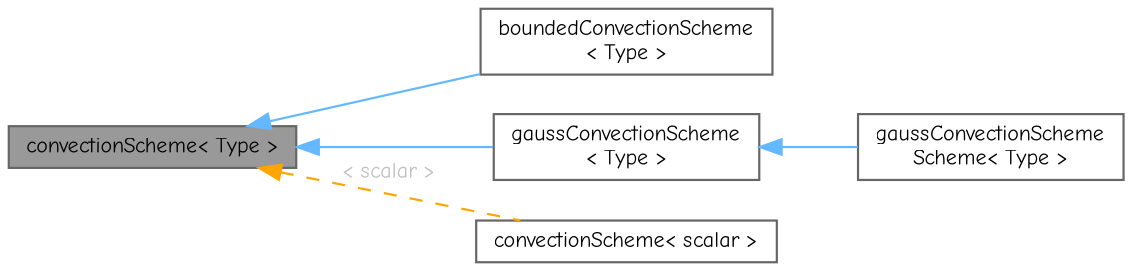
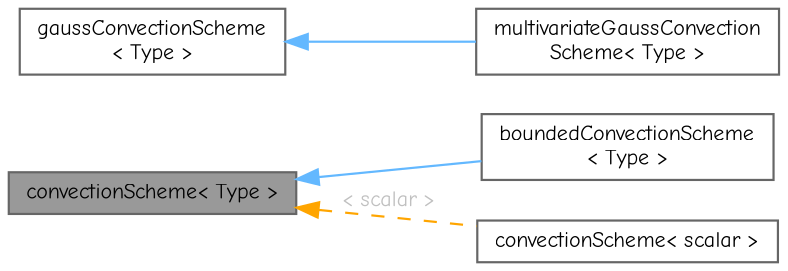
(406, 147) -> none
(991, 147) -> (628, 42)
